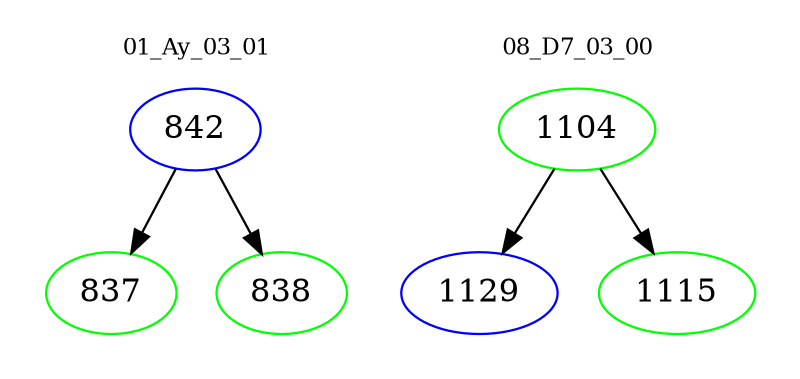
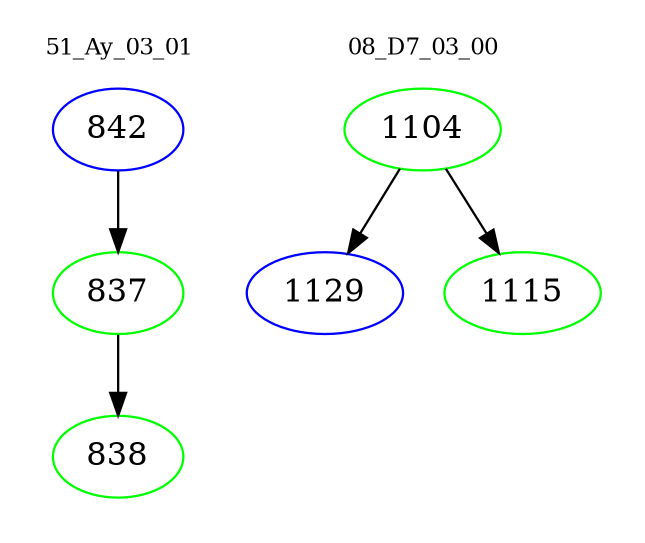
(197, 49) -> (119, 49)
(233, 201) -> (118, 364)
